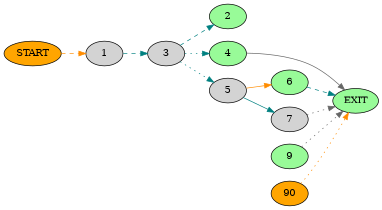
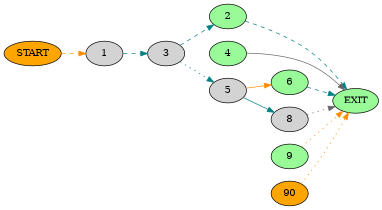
none -> (299, 44)
(194, 54) -> none
(290, 119) -> (290, 119)
(320, 131) -> (320, 131)
